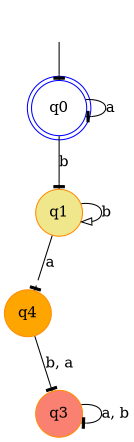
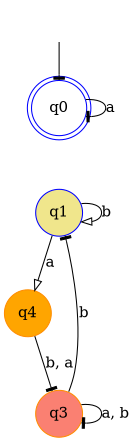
(59, 160) -> (78, 316)
(59, 213) -> (59, 213)
(45, 258) -> (45, 258)
